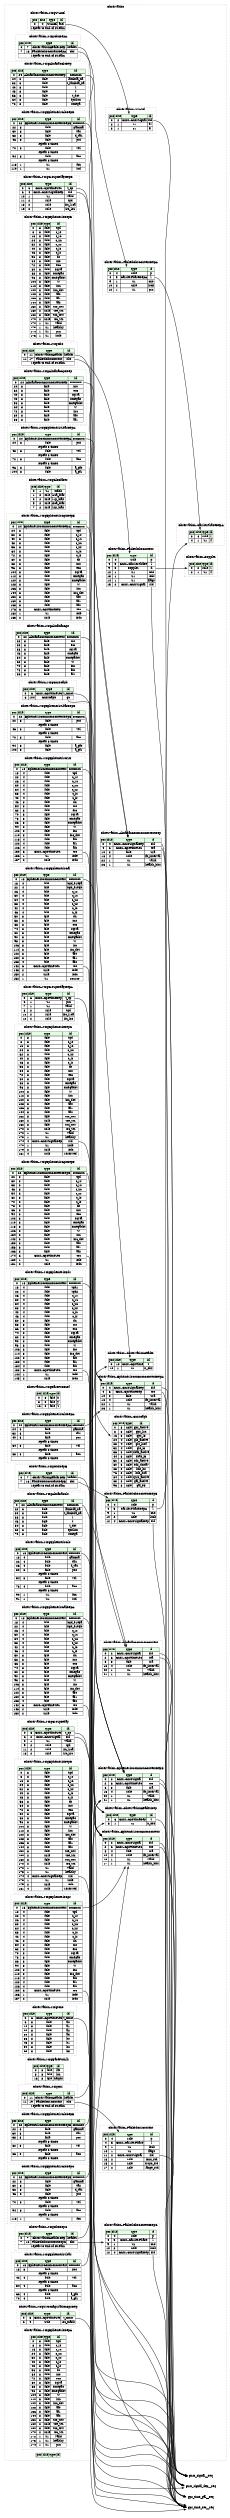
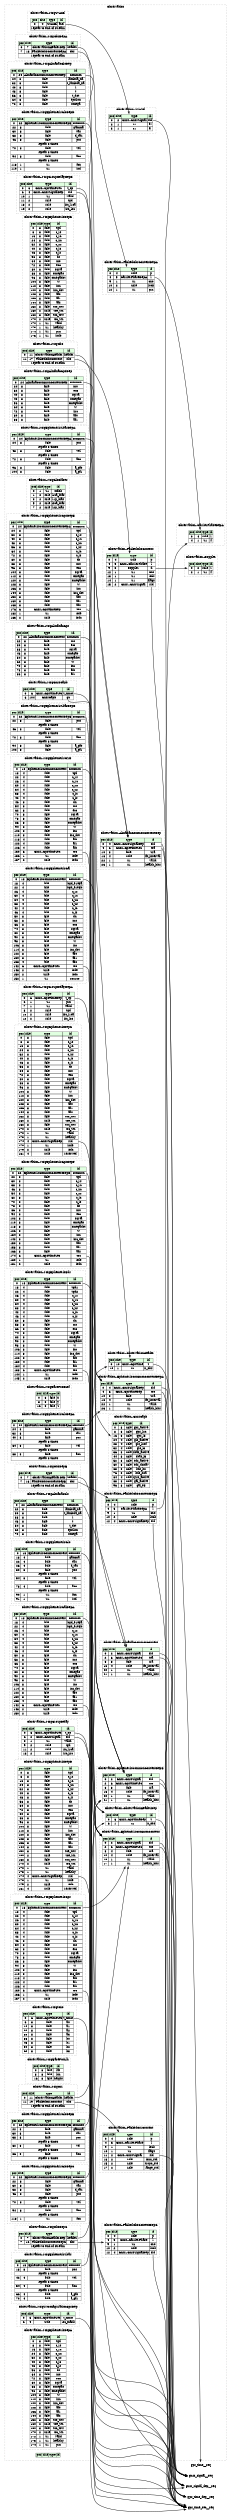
none -> (201, 2465)
(201, 2497) -> (201, 2497)
